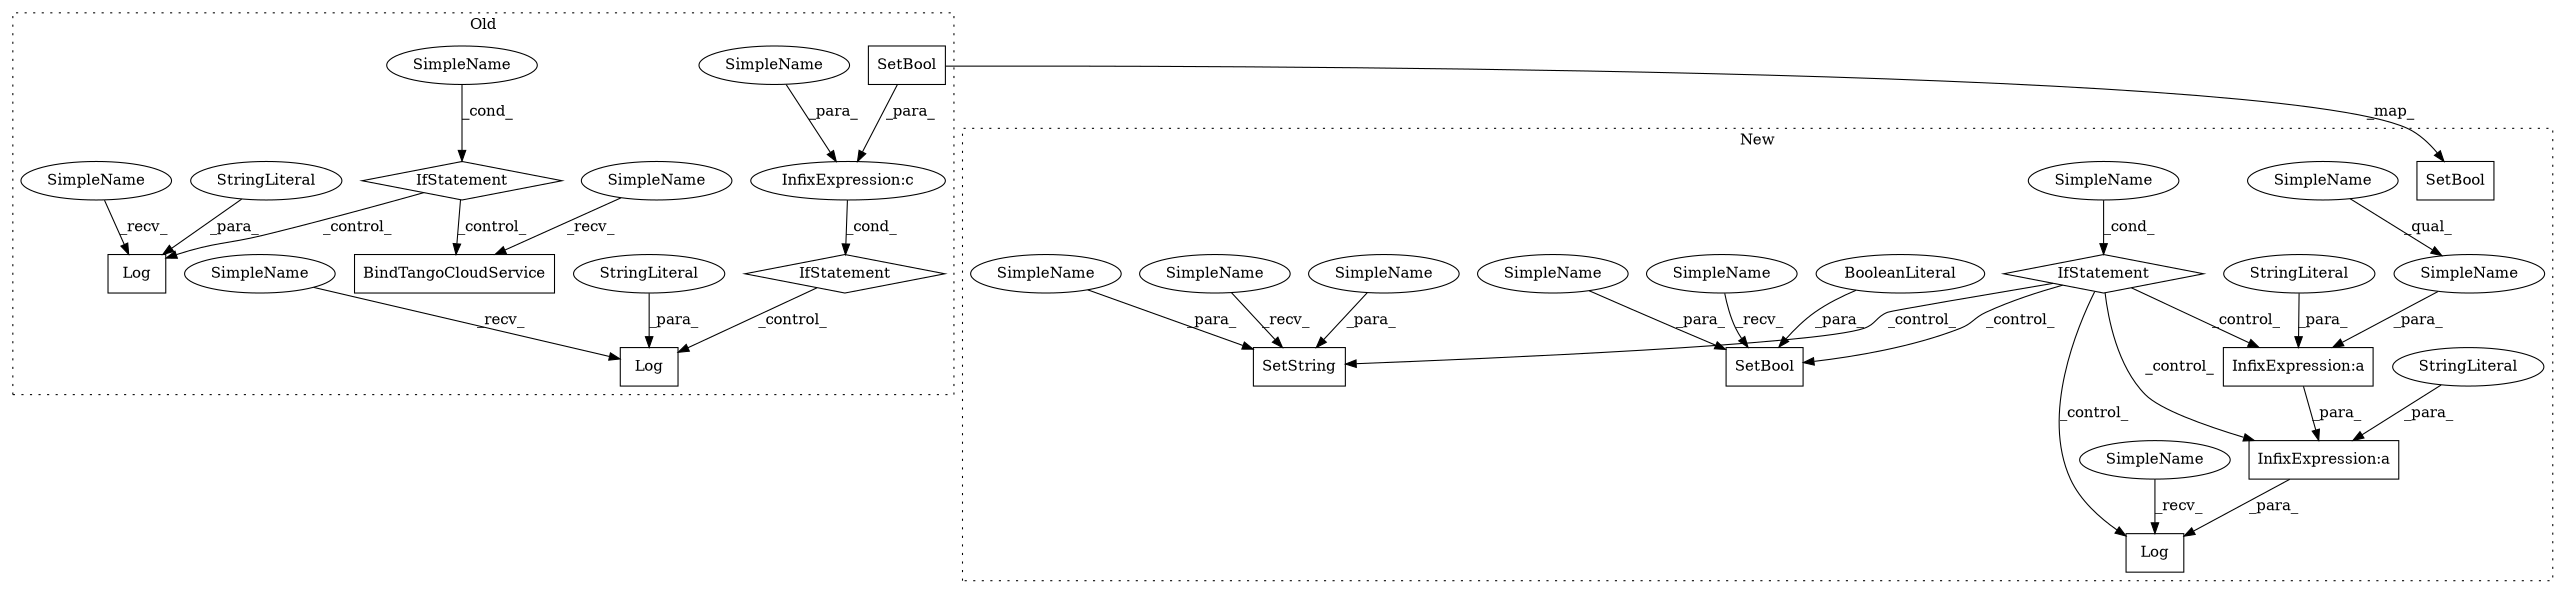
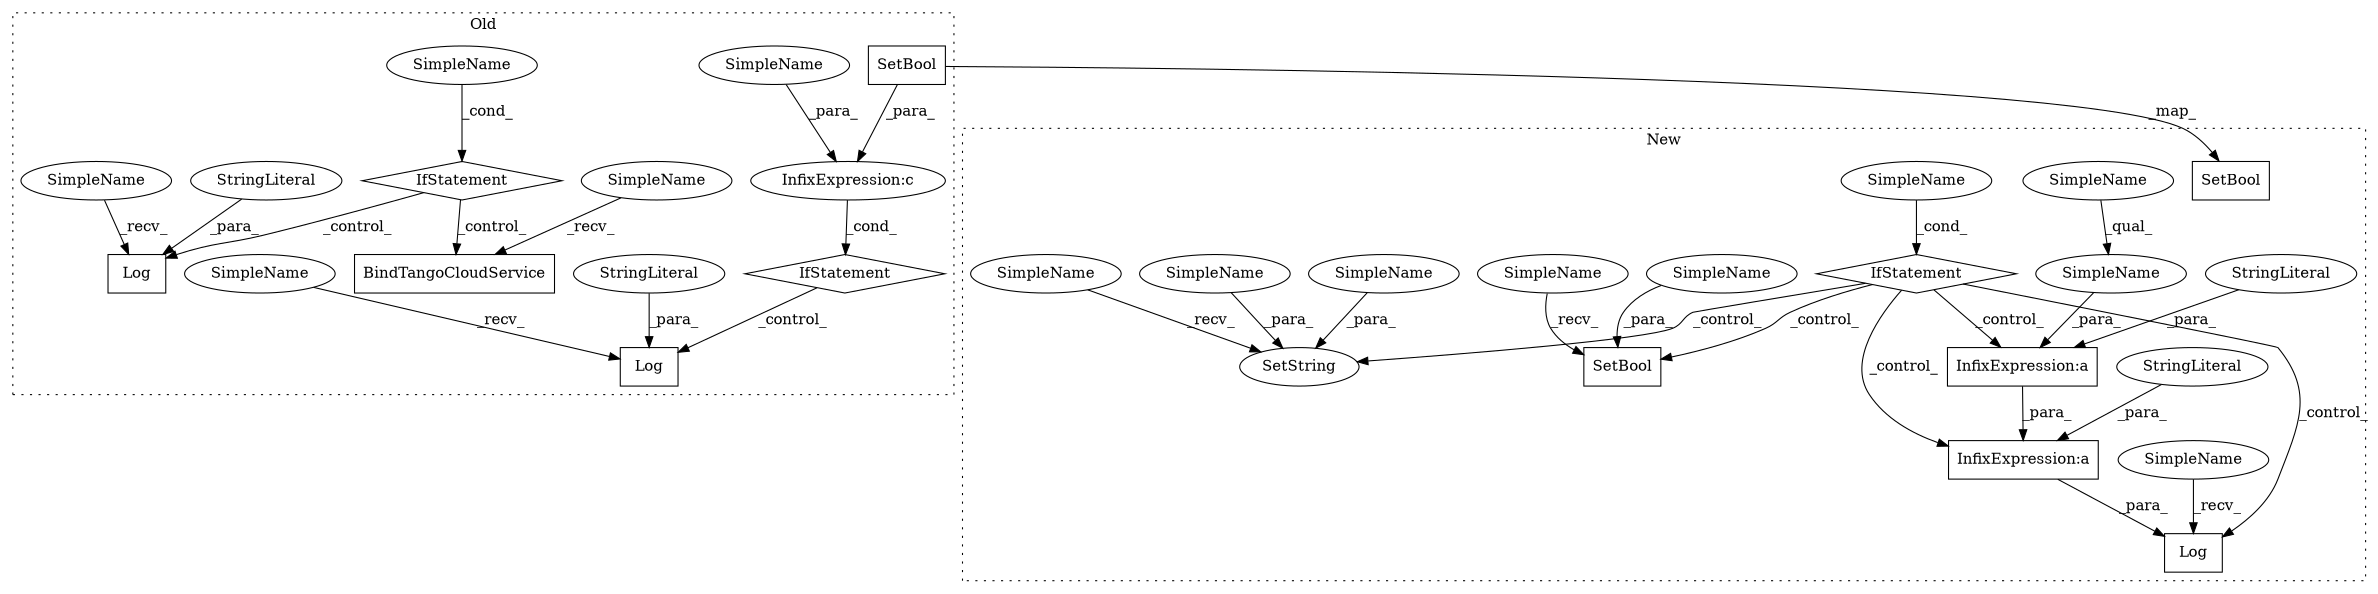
(1900, 274) -> none
(1299, 367) -> (1299, 367)
